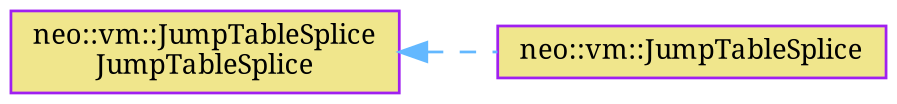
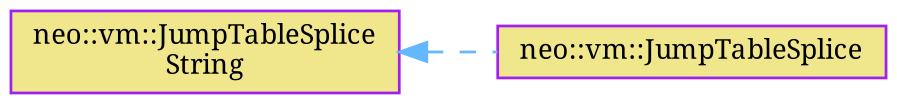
(205, 52) -> (205, 52)
